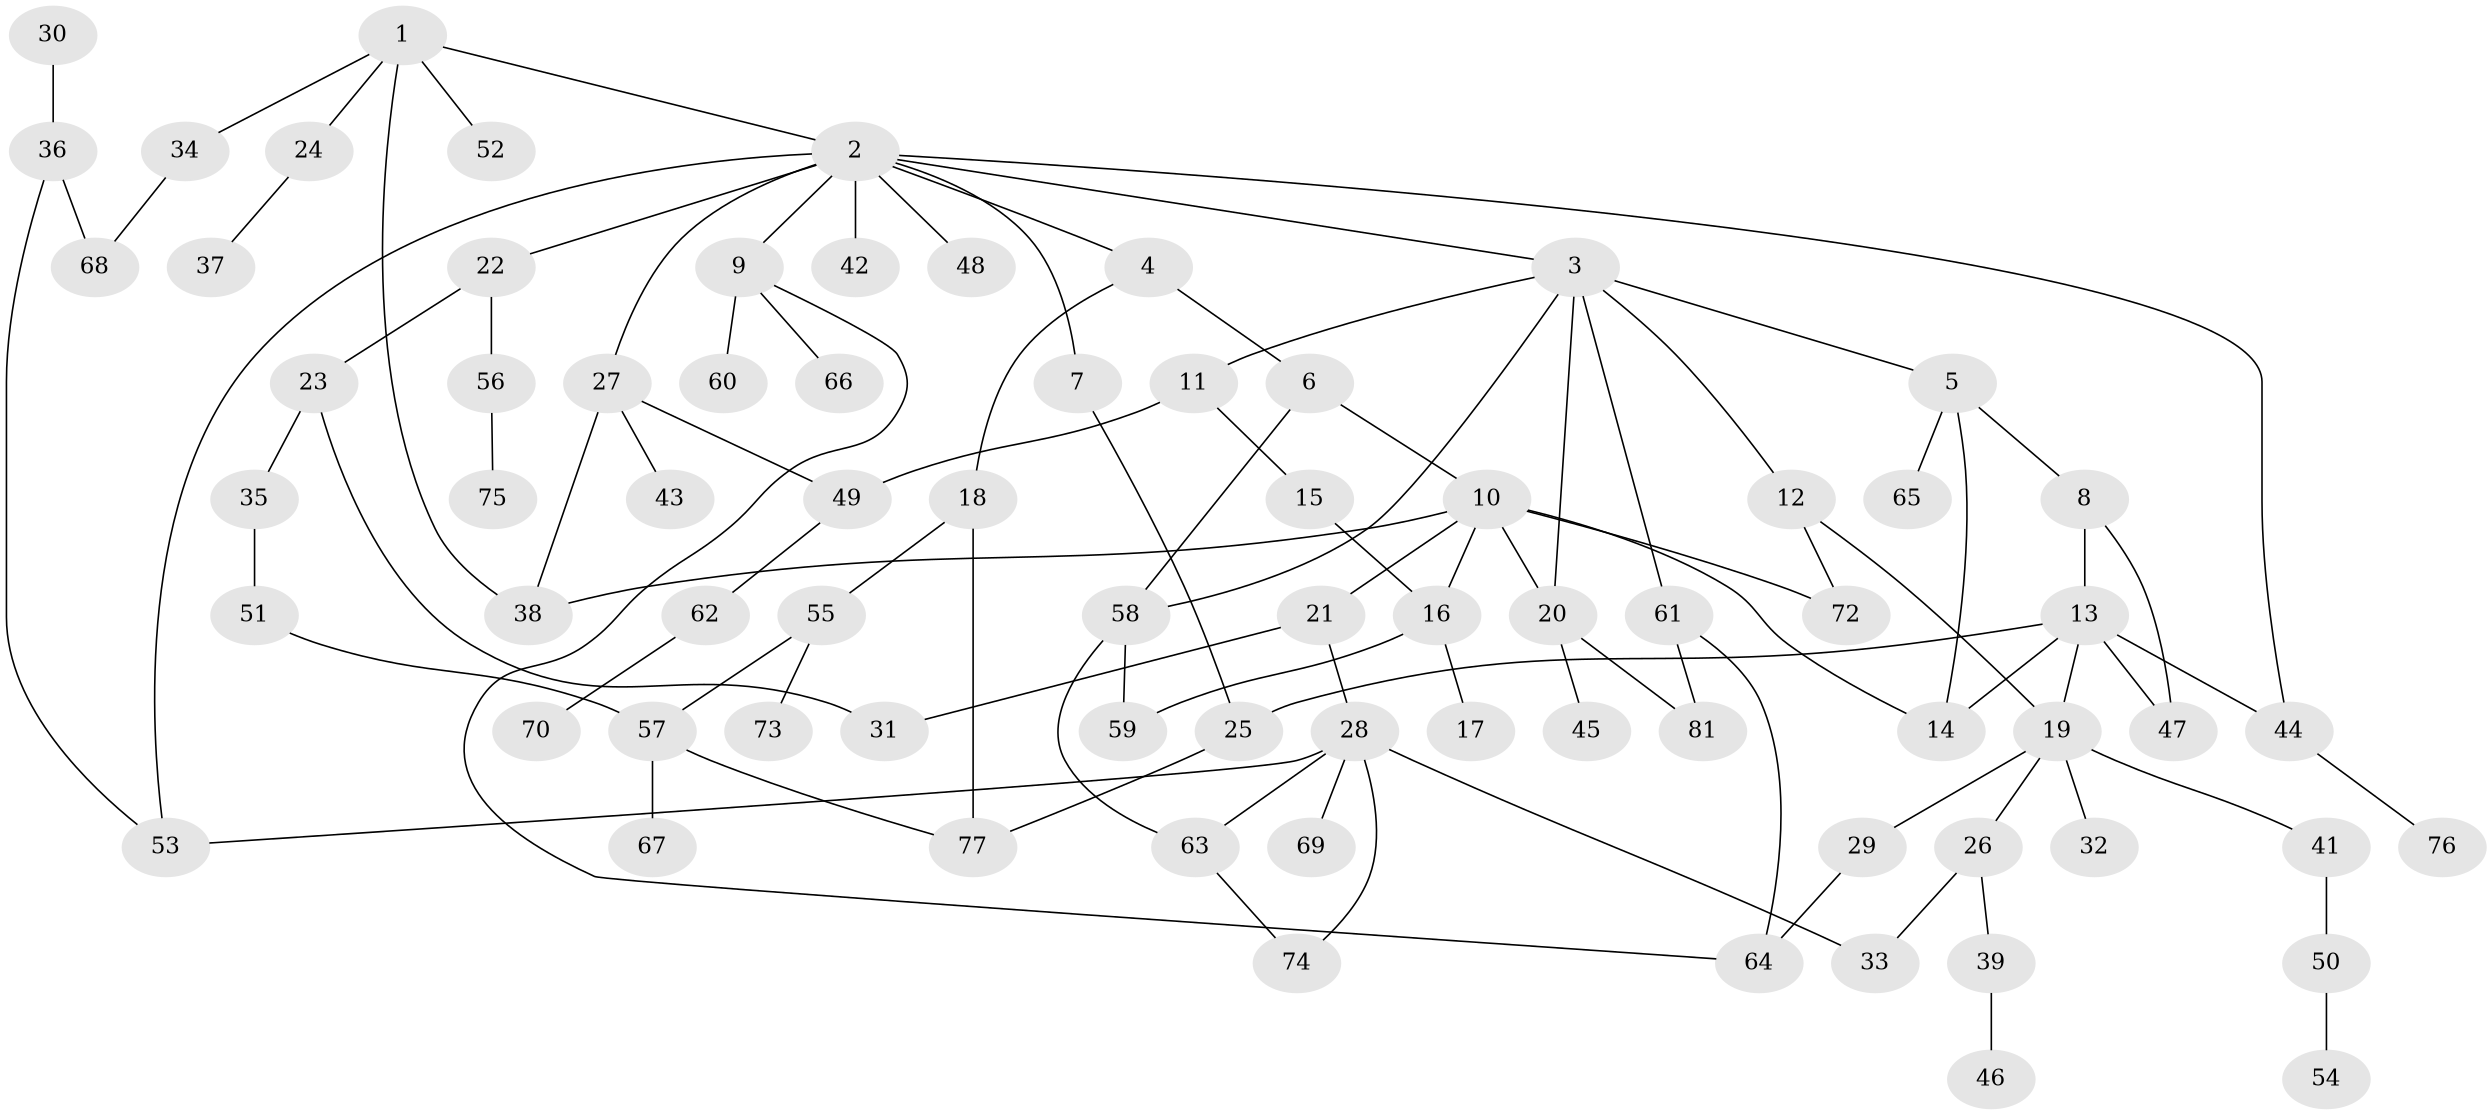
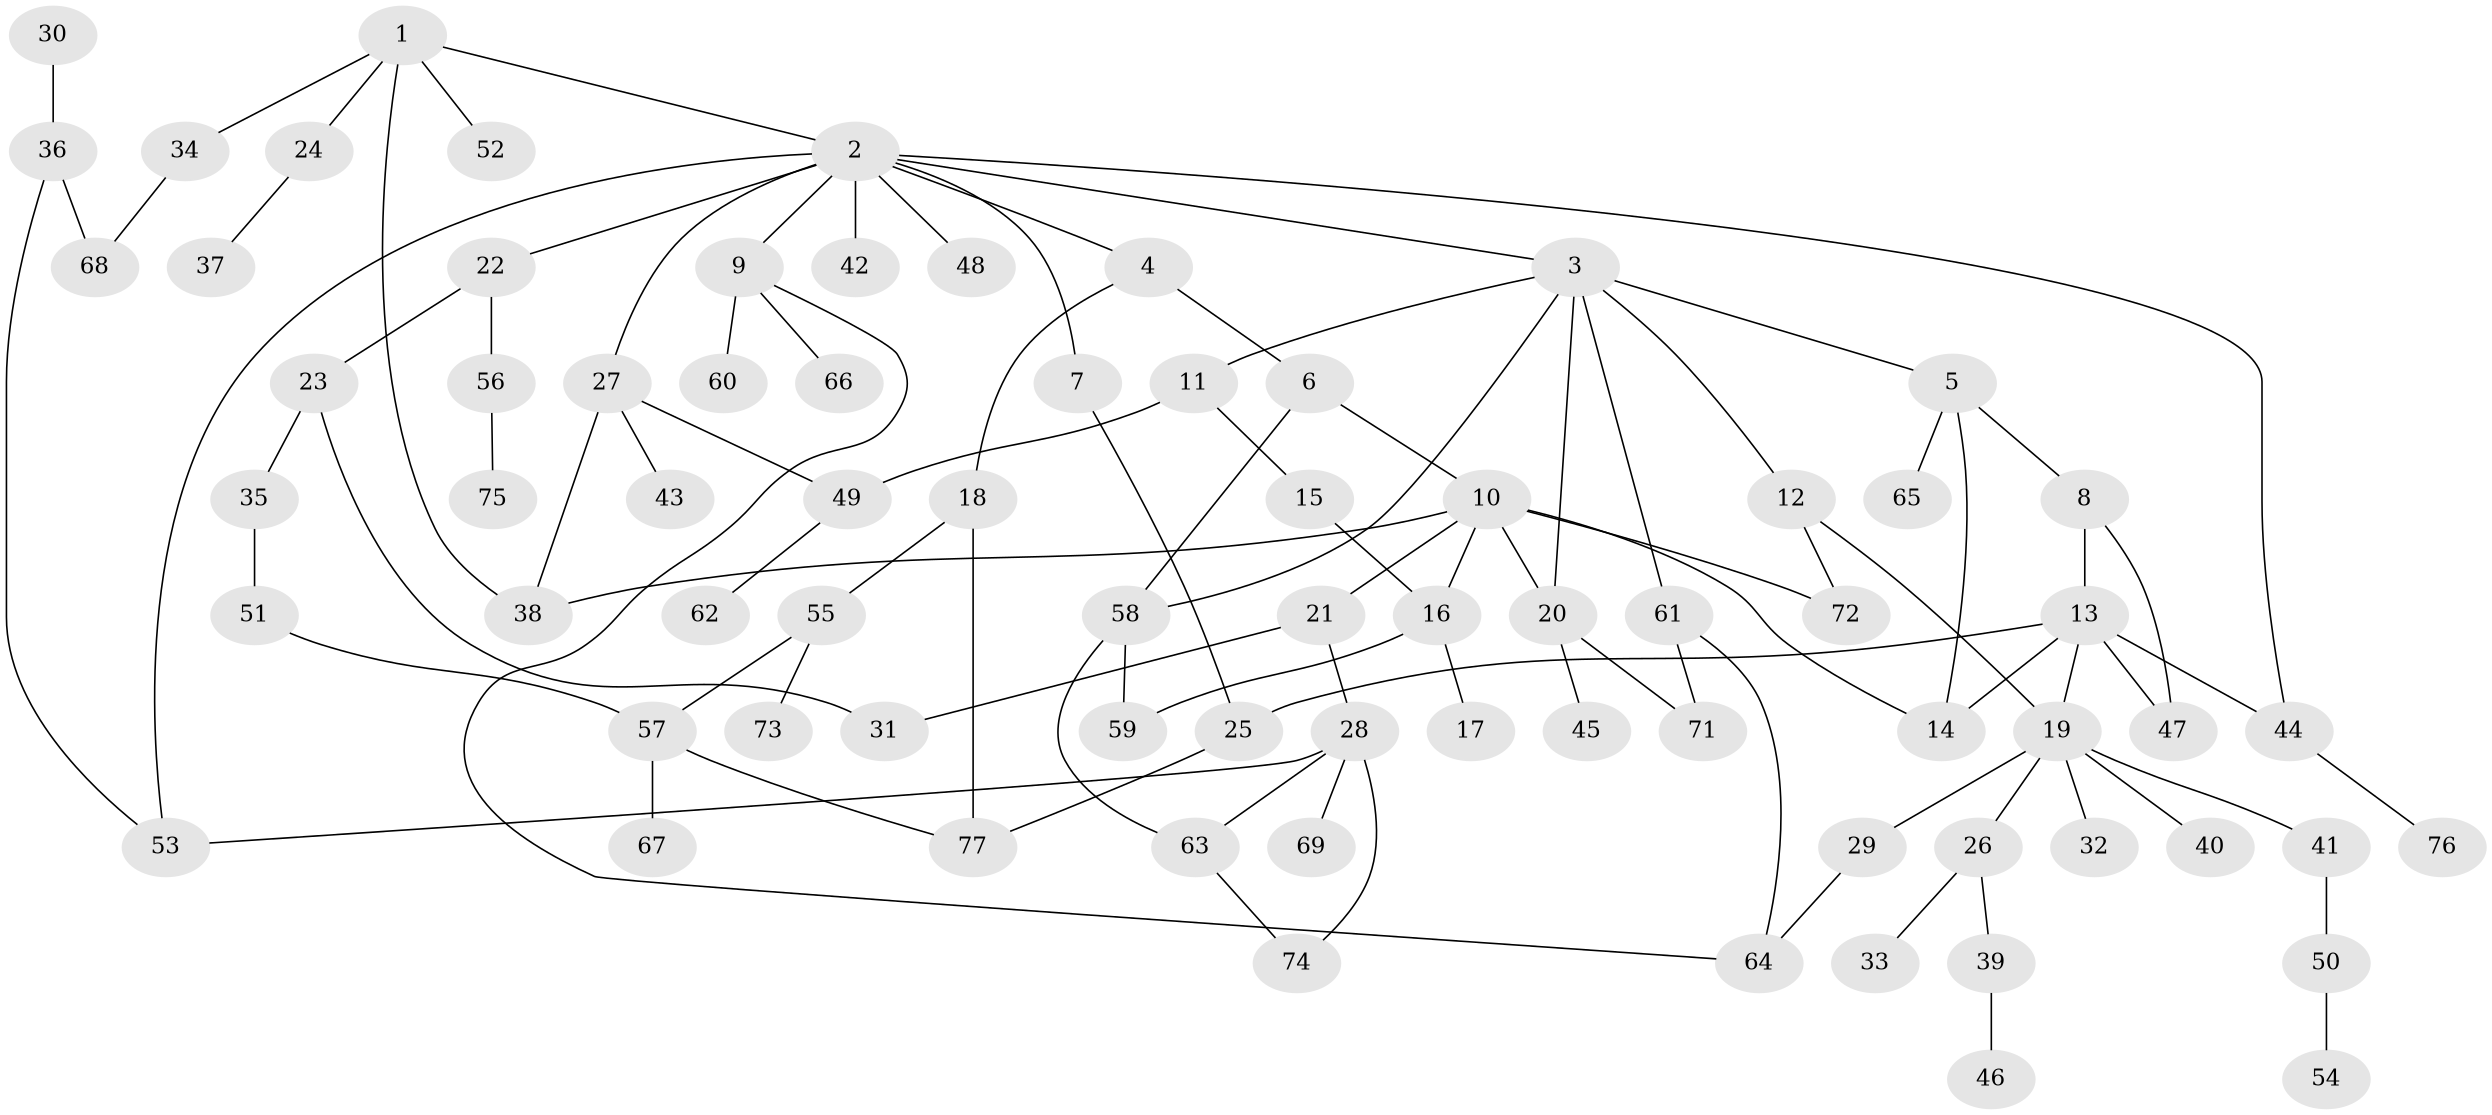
(536, 731) -> none
(1703, 731) -> (1703, 731)
(1615, 847) -> none
none -> (2210, 847)
